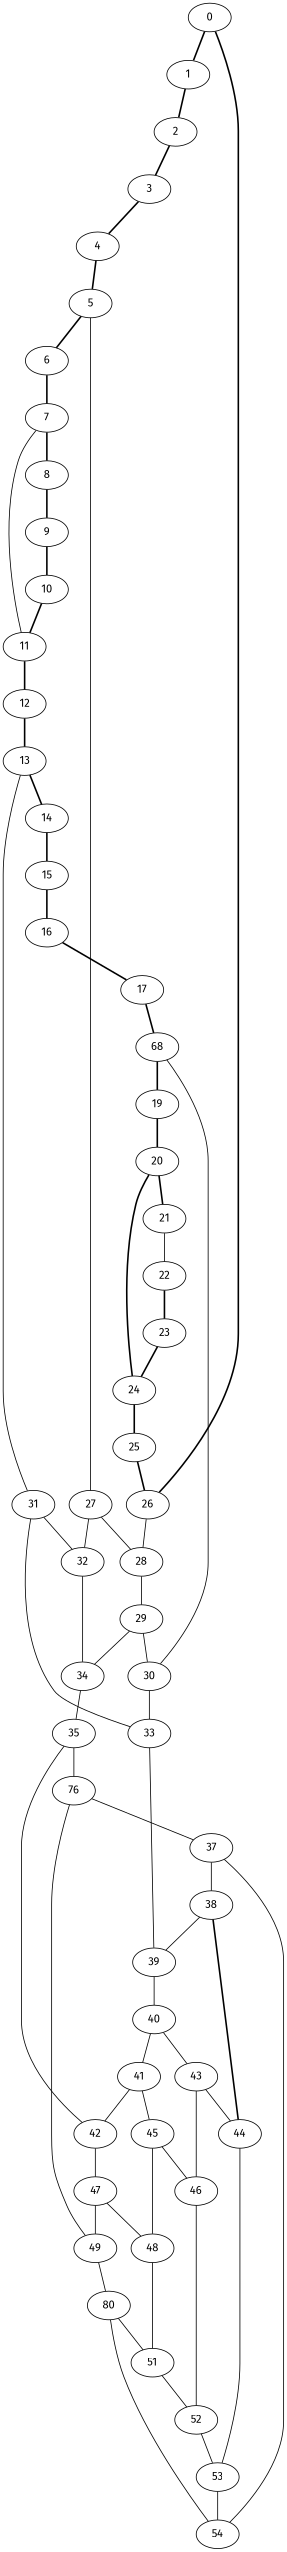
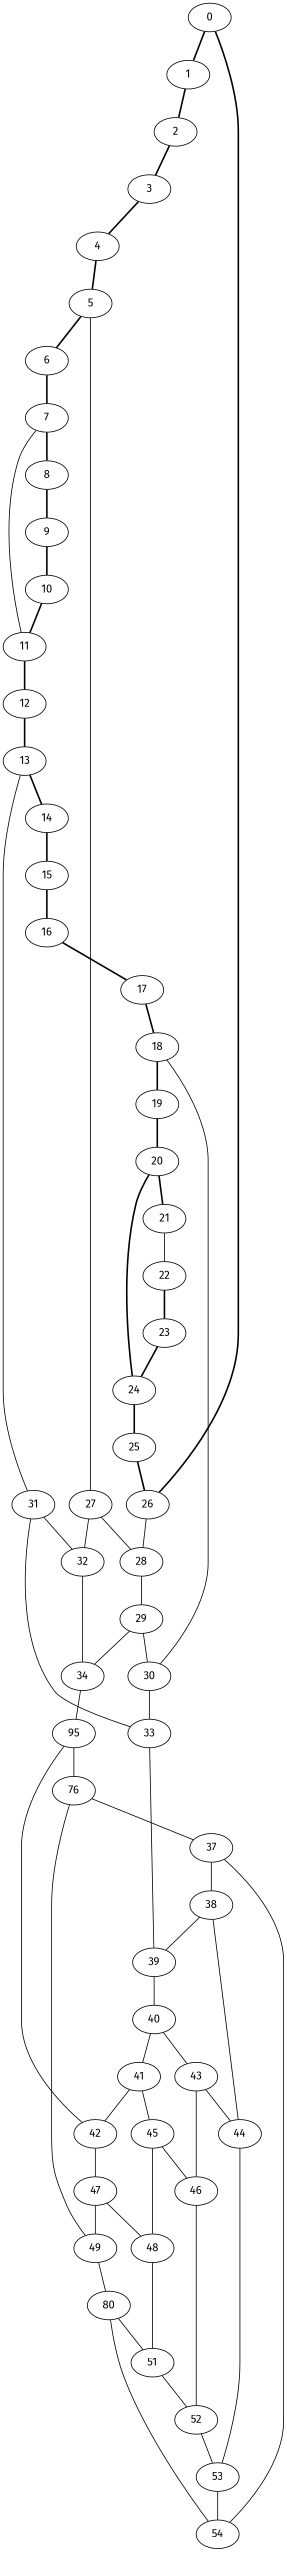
(157, 1047) -> (157, 1047)
(74, 1733) -> (74, 1733)
(226, 2020) -> (226, 2020)
